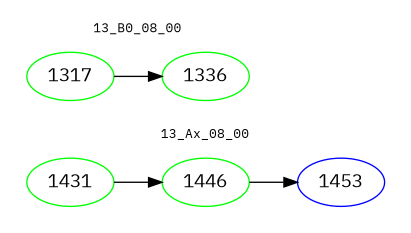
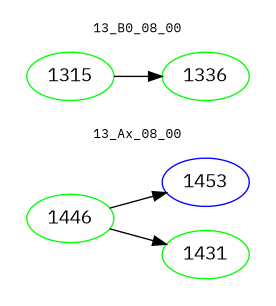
(70, 76) -> (70, 76)
(131, 182) -> (132, 235)
